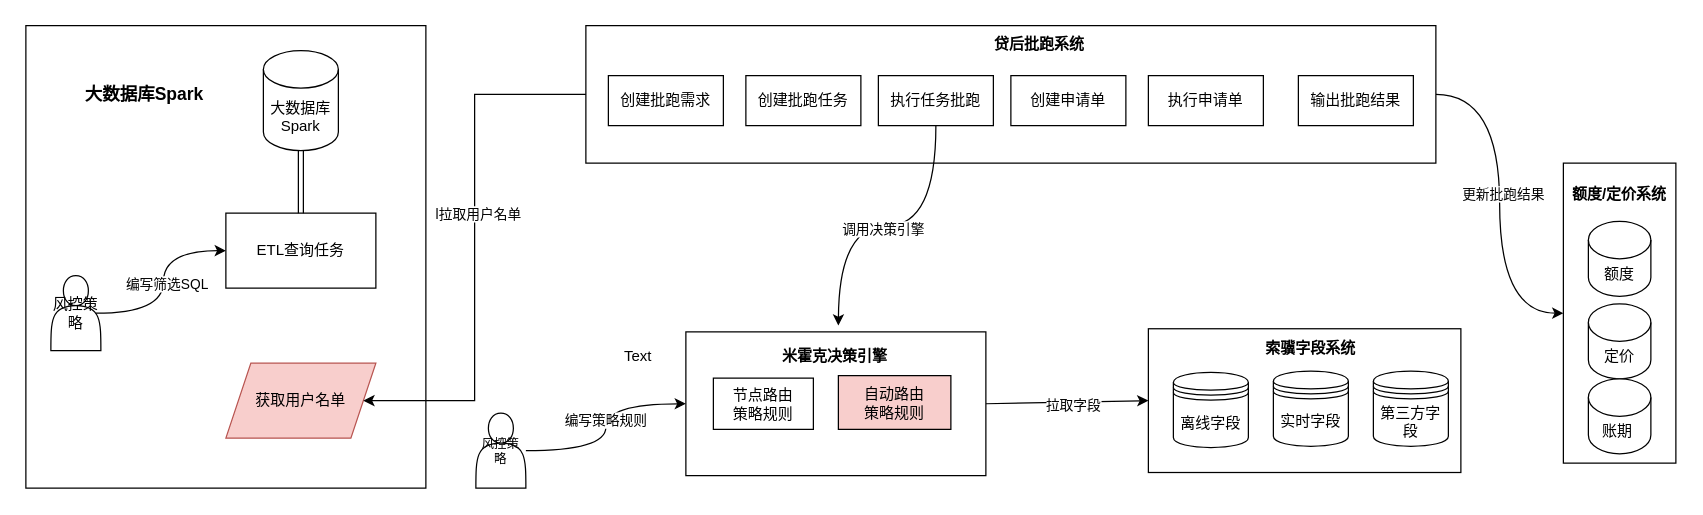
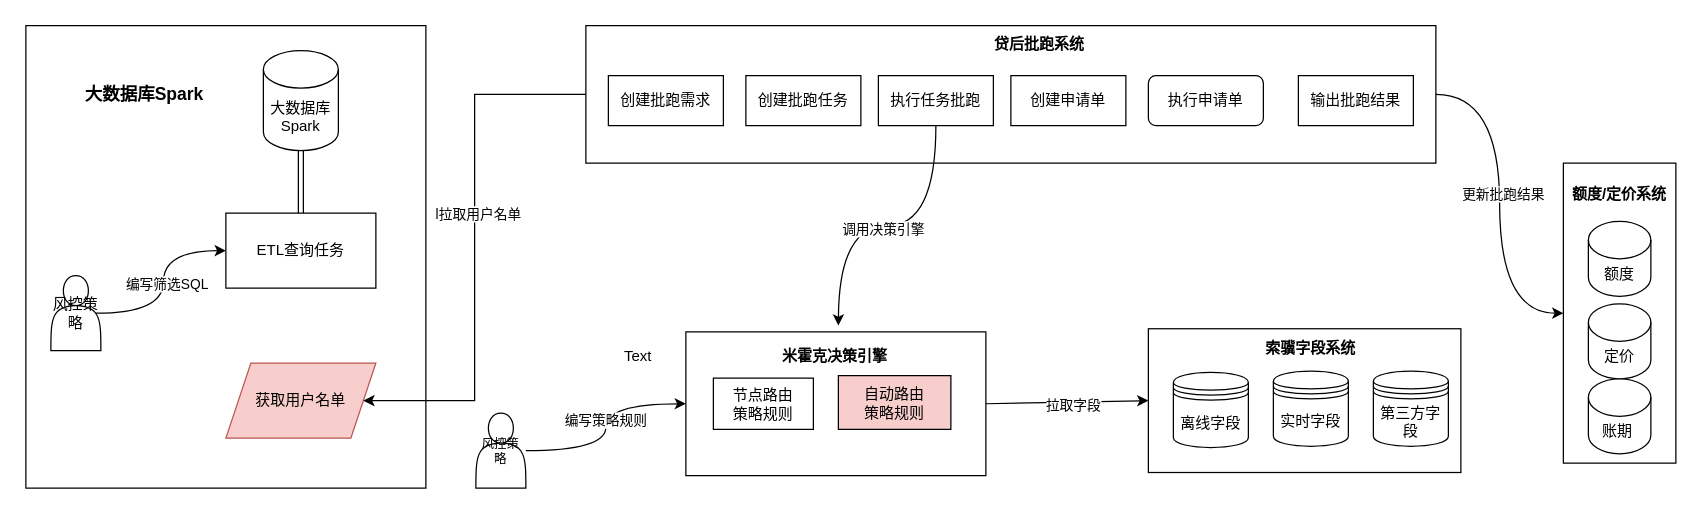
(1206, 101) -> (1206, 101)
